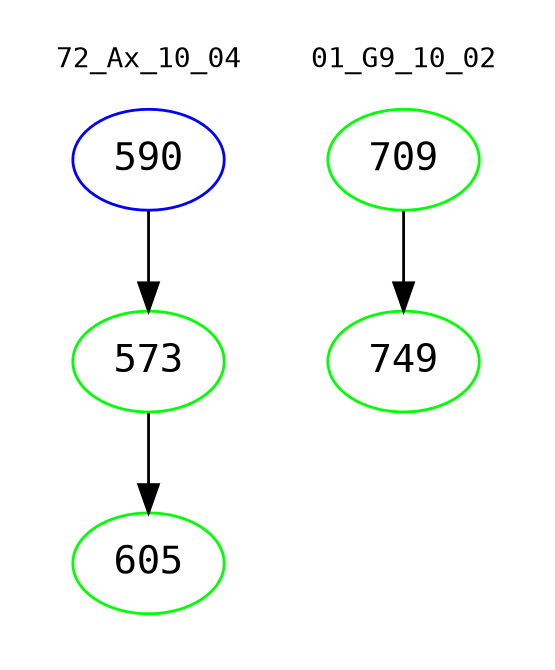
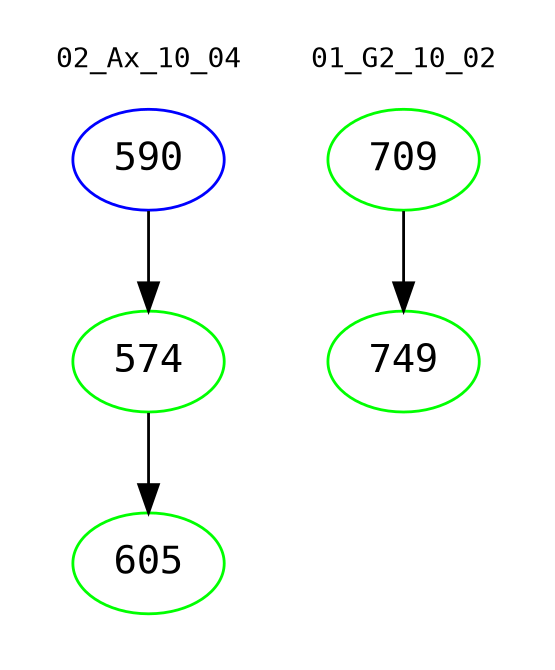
(150, 60) -> (150, 60)
(405, 60) -> (405, 60)
(149, 362) -> (149, 362)
